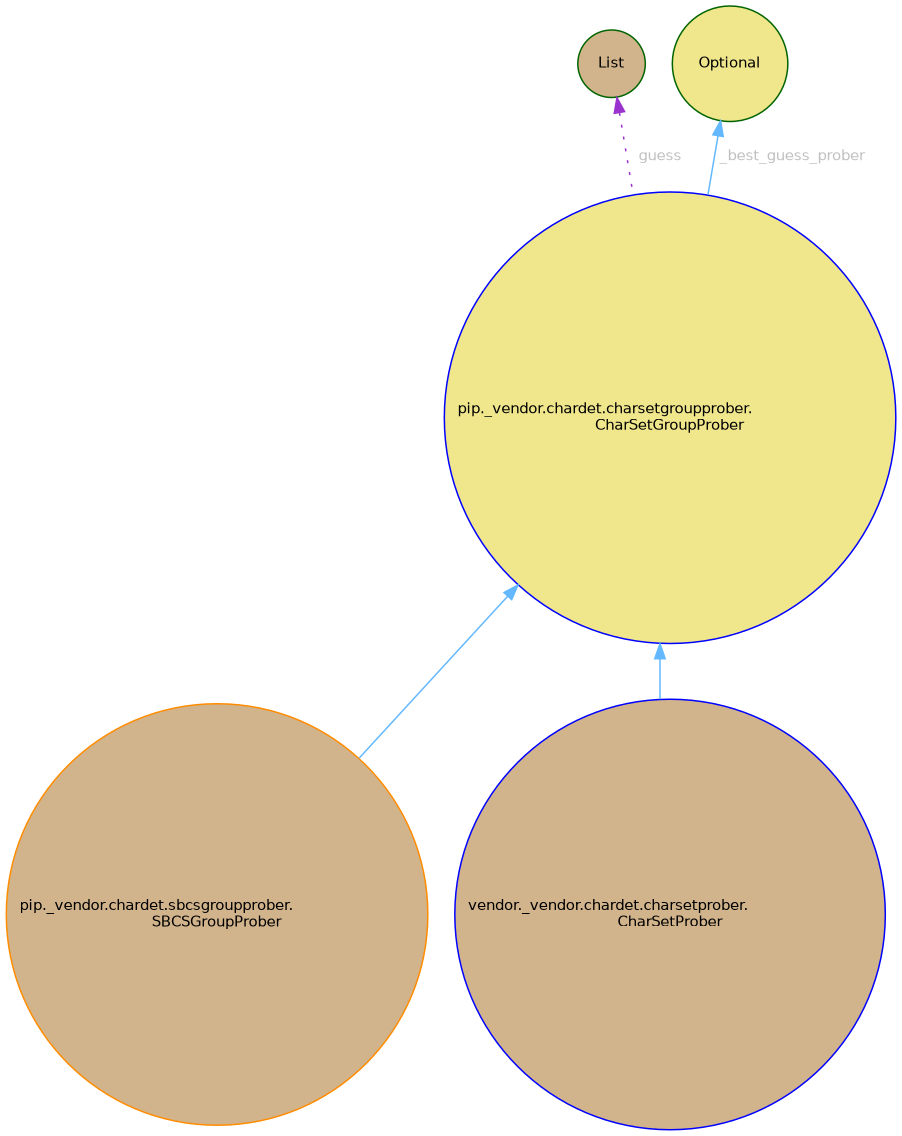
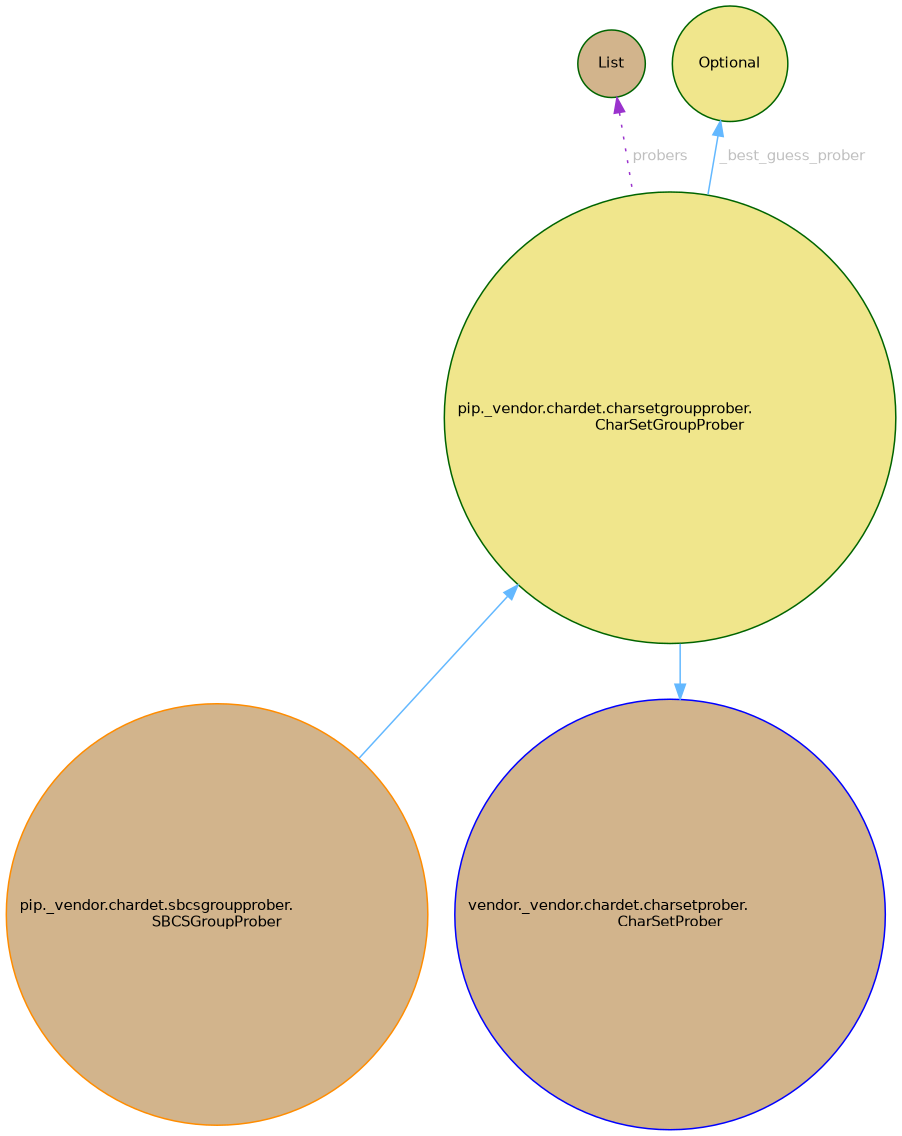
(658, 157) -> (658, 157)
(670, 418) -> (670, 418)
(660, 679) -> (680, 664)
